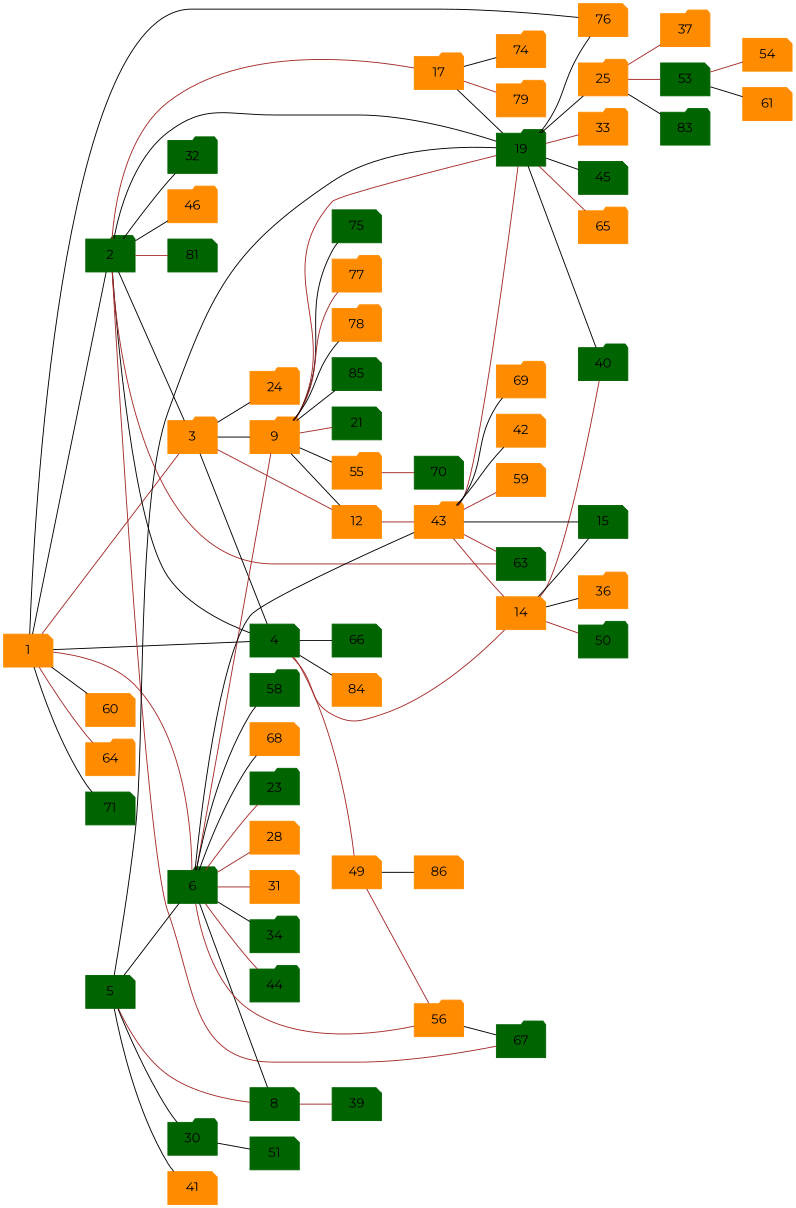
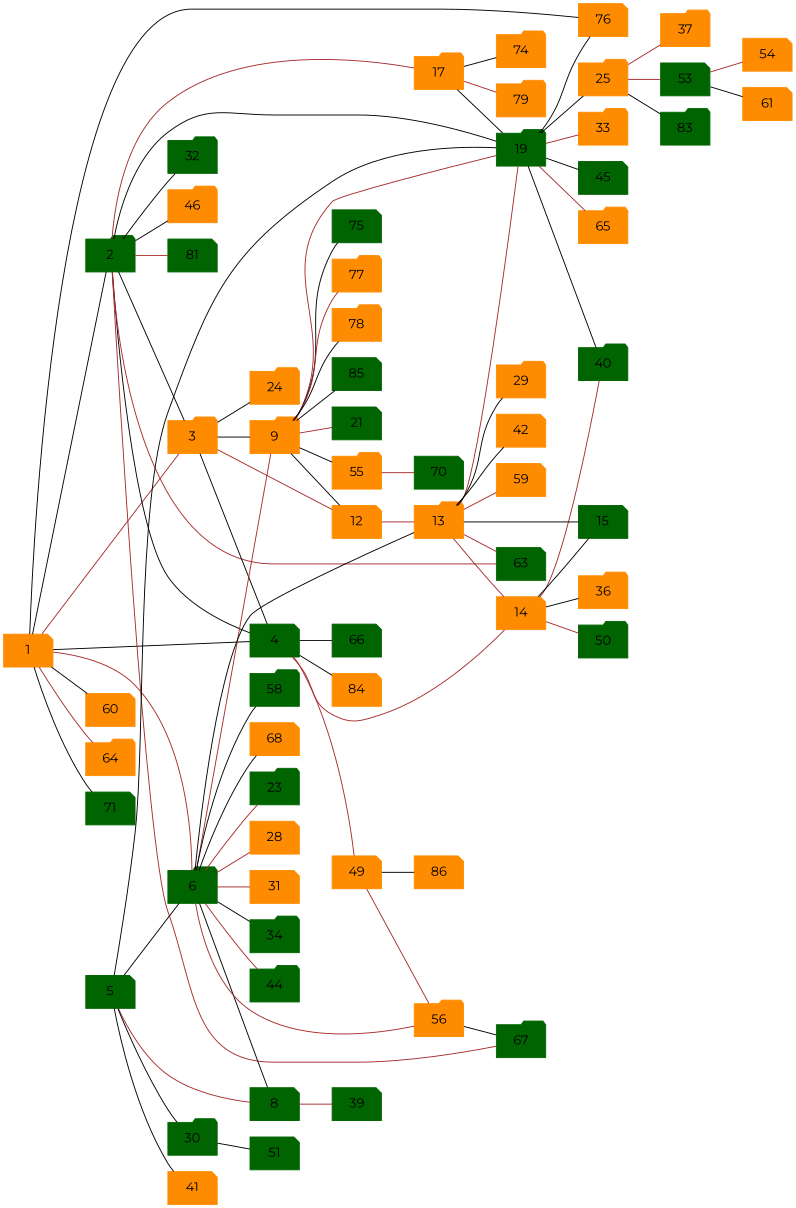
(521, 381) -> (521, 381)
(439, 522) -> (439, 522)
